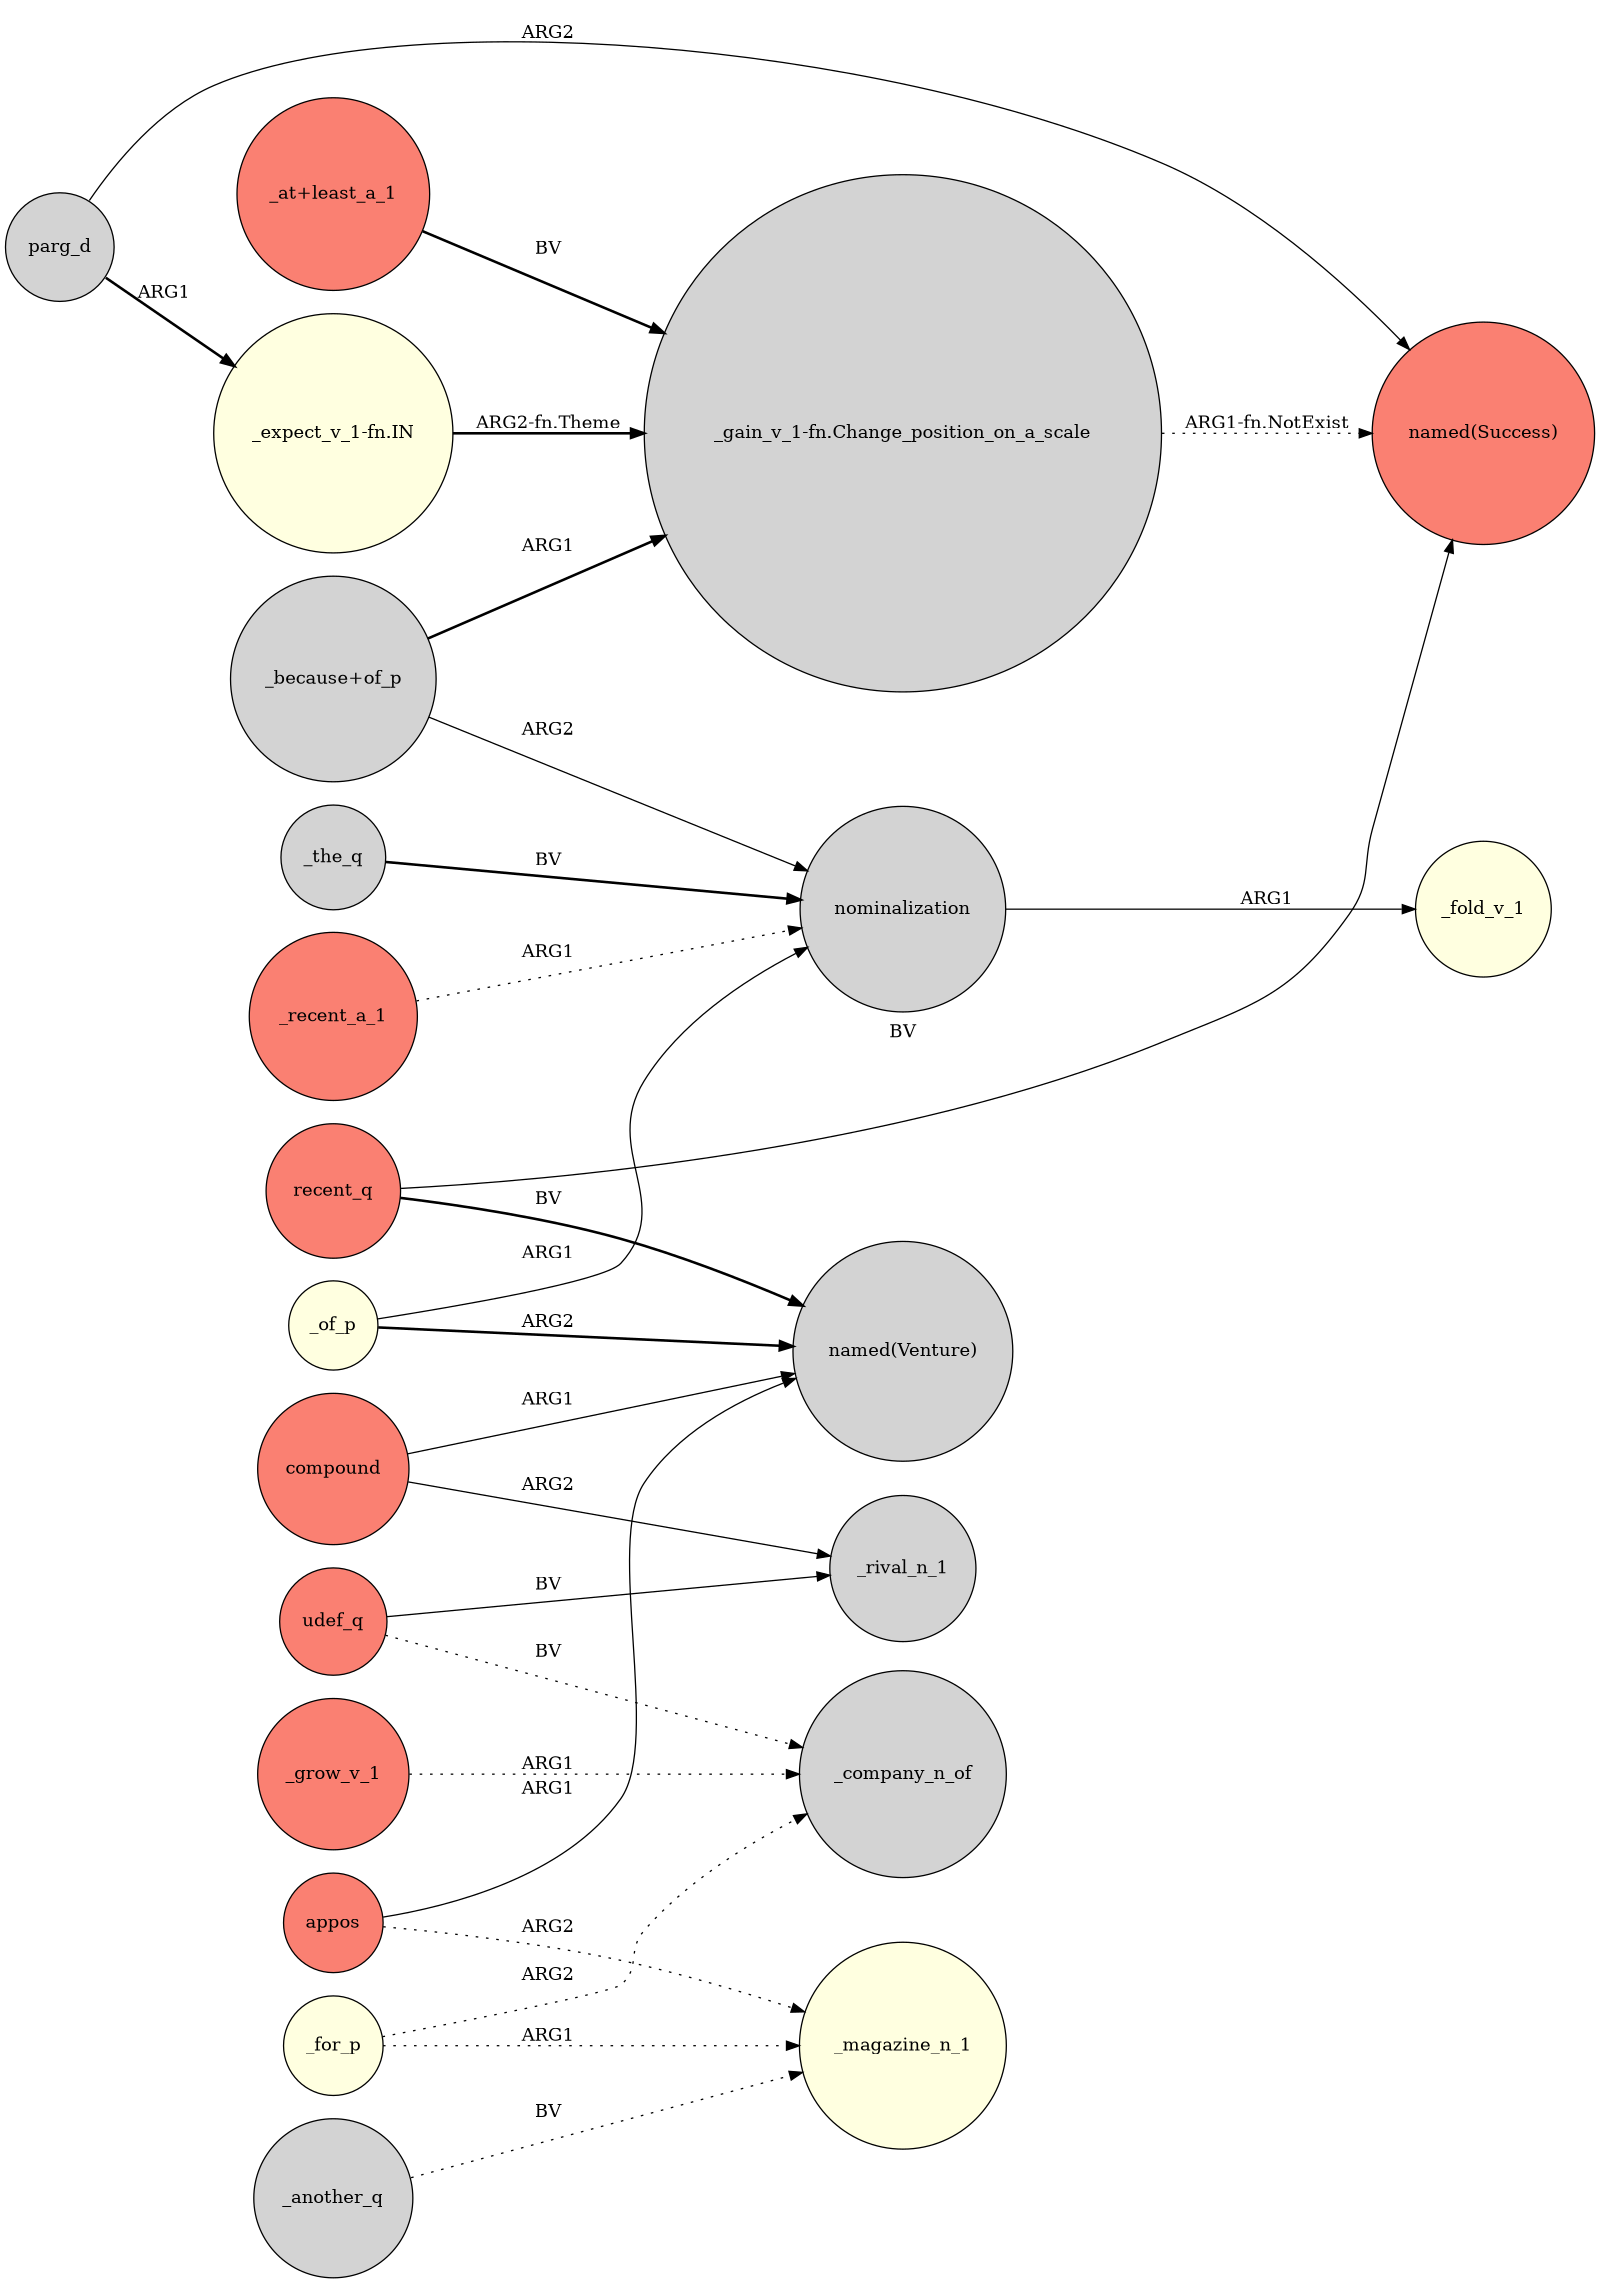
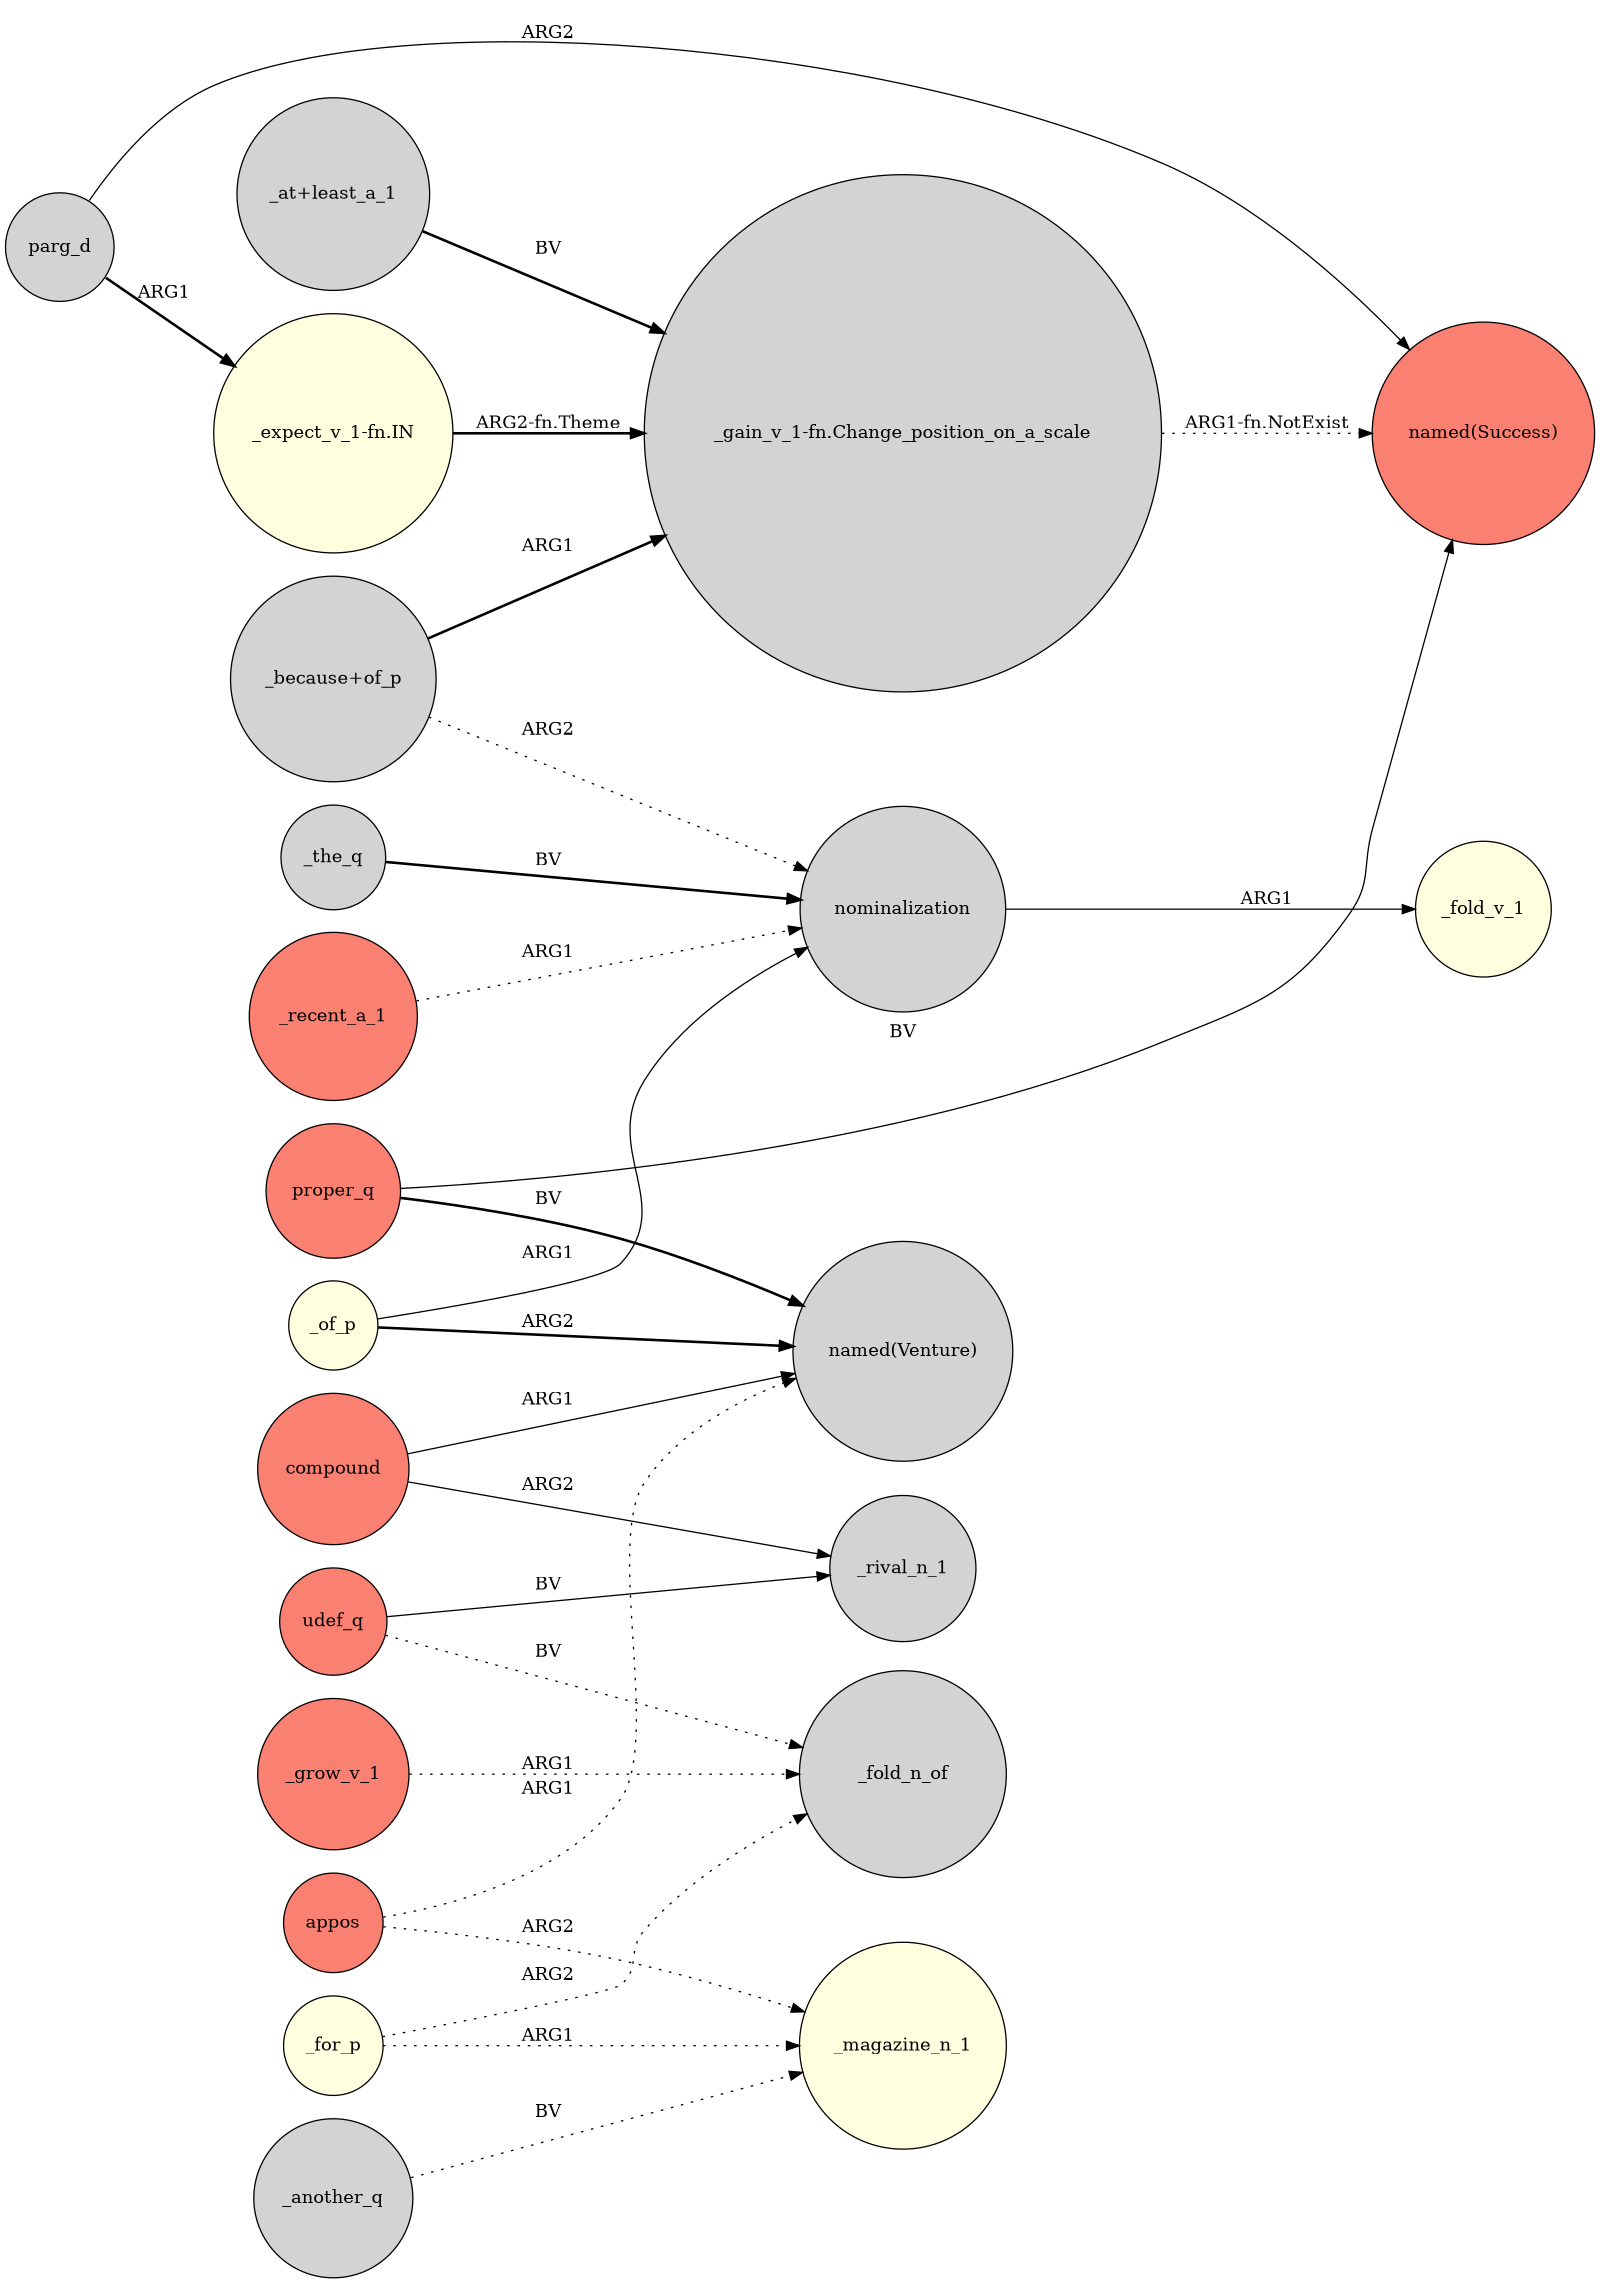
(333, 194) -> (333, 194)
(612, 791) -> (612, 791)
(333, 1191) -> (333, 1191)
(636, 1690) -> (636, 1690)
(903, 1774) -> (903, 1774)
